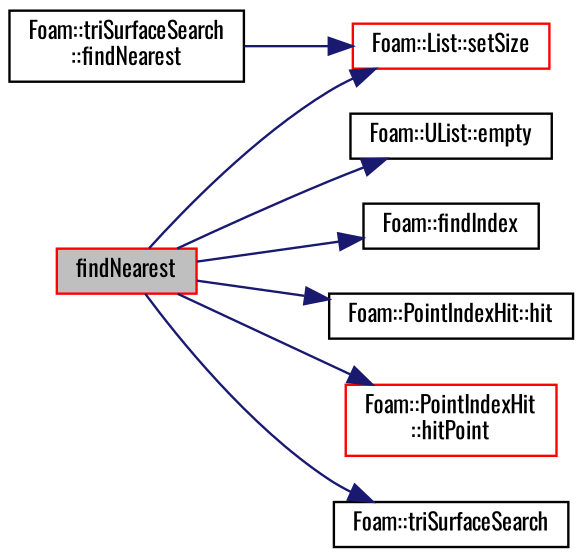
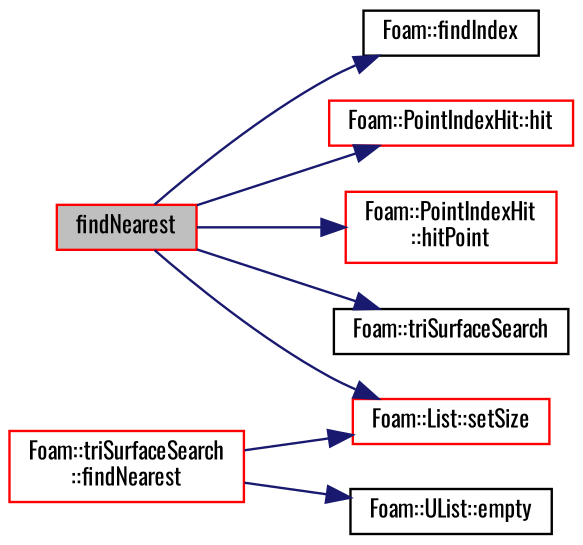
(127, 46) -> (127, 467)
(270, 206) -> (285, 489)
(451, 316) -> (451, 123)
